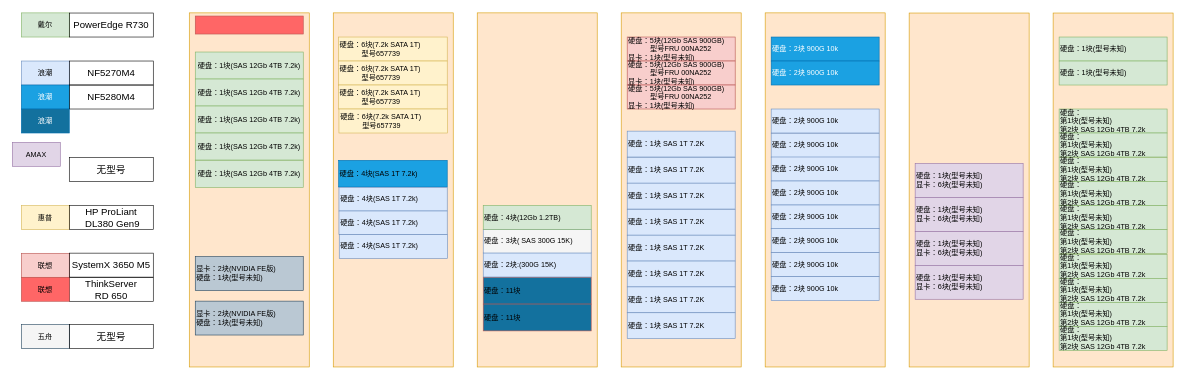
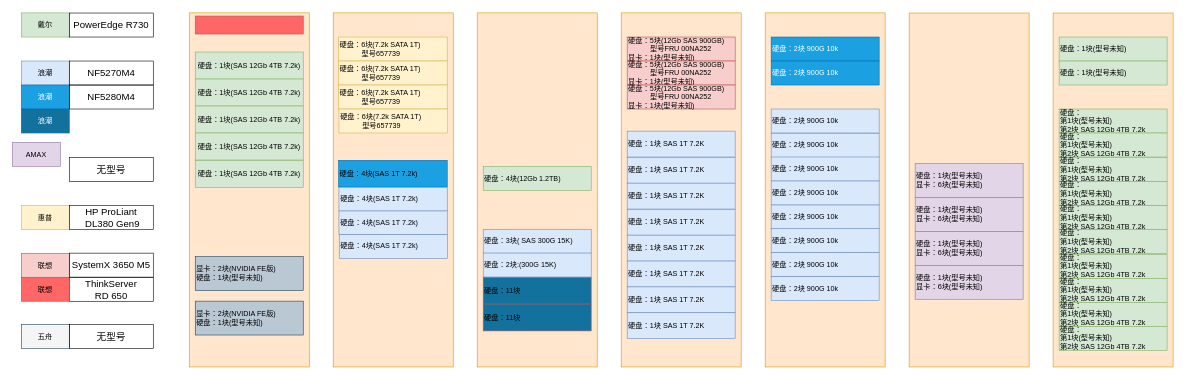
(537, 217) -> (537, 178)
(537, 241) -> (537, 241)
